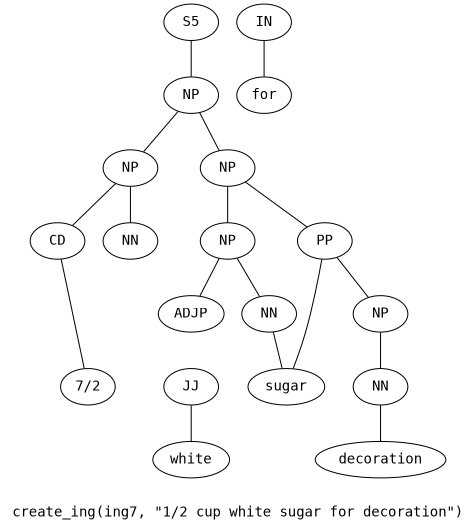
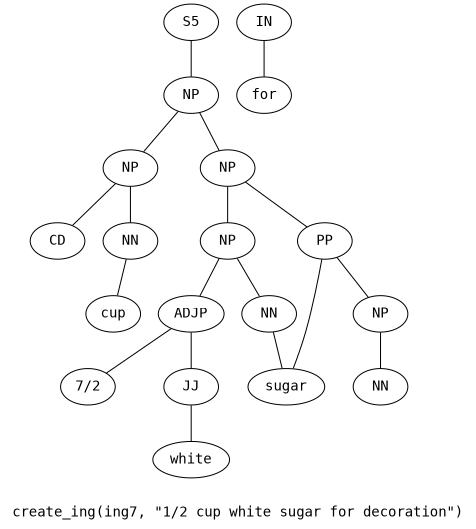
(73, 314) -> (139, 351)
none -> (113, 314)
none -> (191, 350)
(381, 460) -> none
